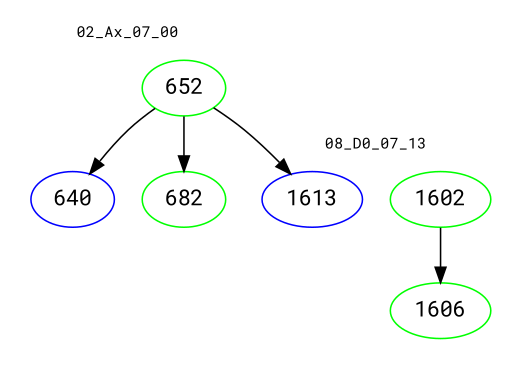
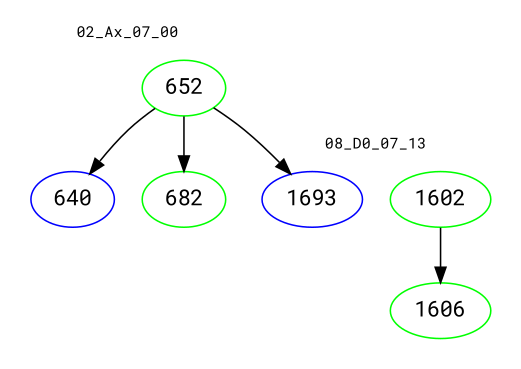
(312, 199) -> (312, 199)
